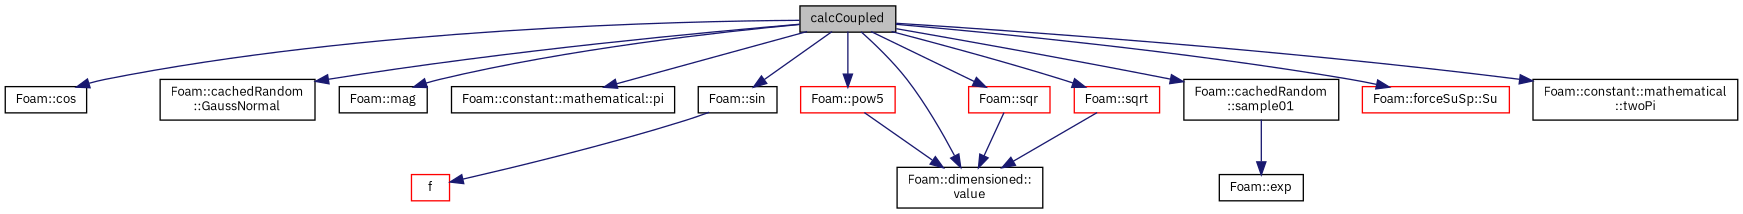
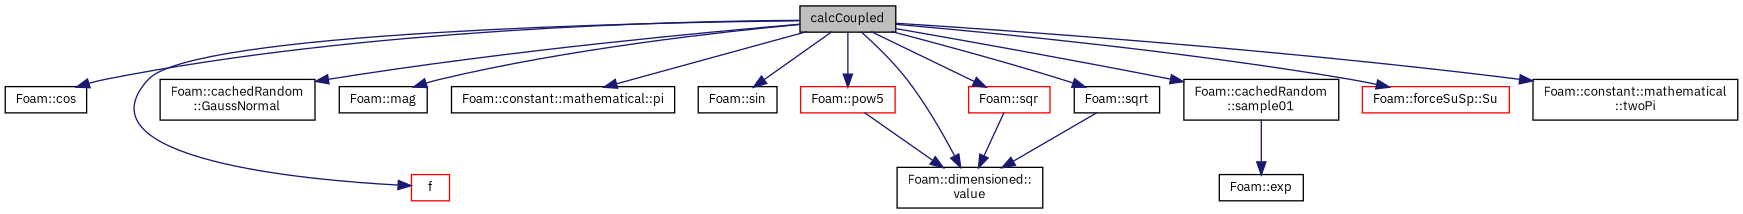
(1117, 100) -> (1117, 100)
(587, 149) -> (148, 81)
